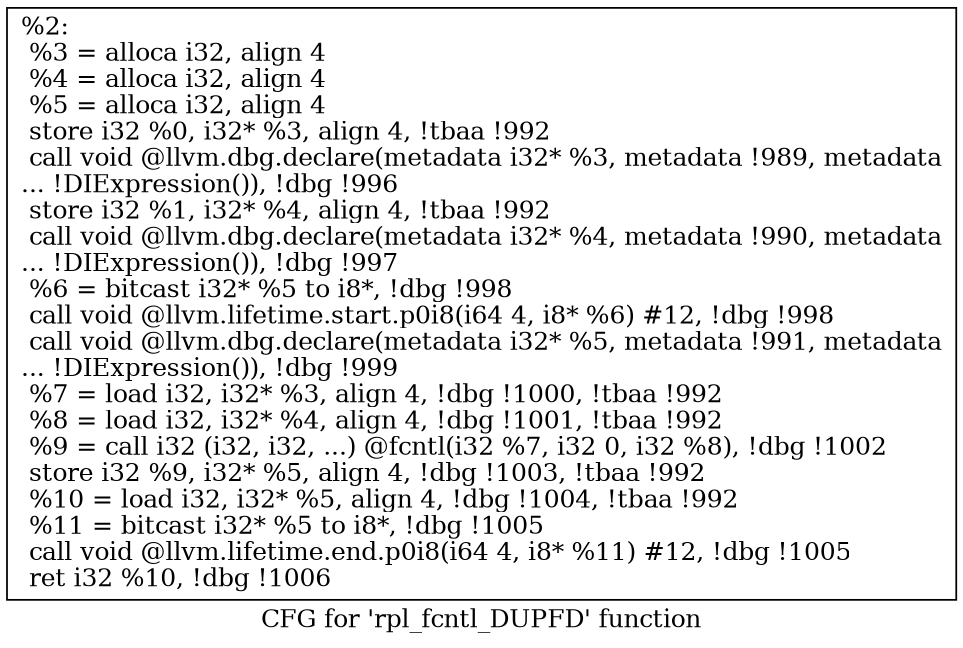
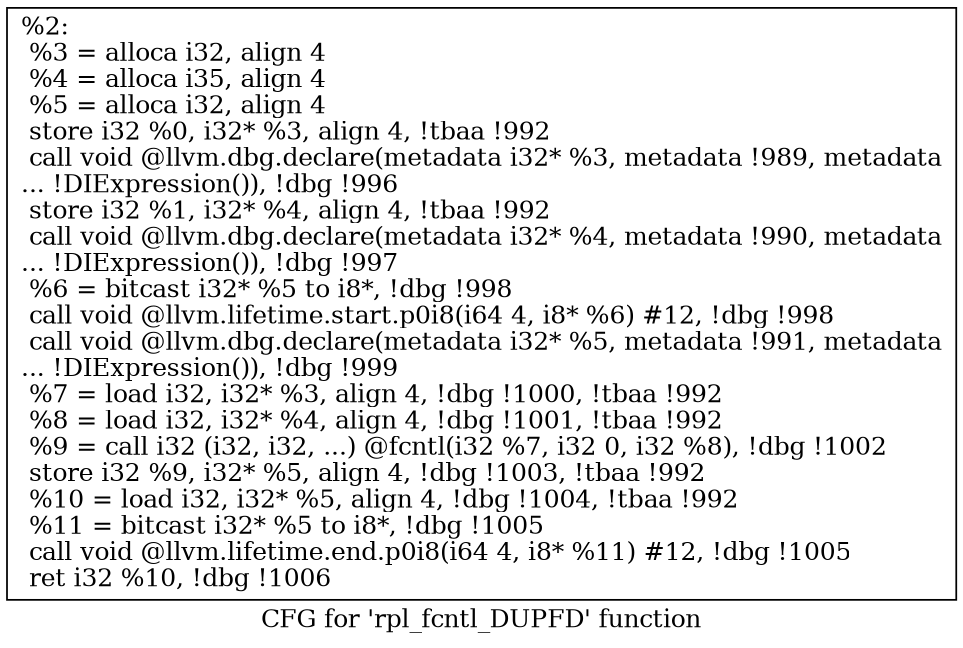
(174, 80) -> (174, 80)
